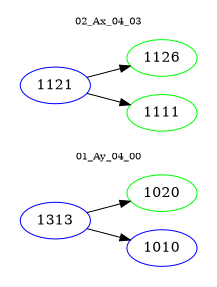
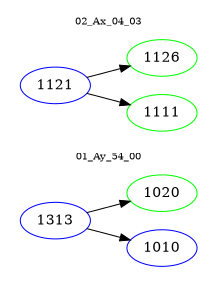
(109, 157) -> (109, 157)
